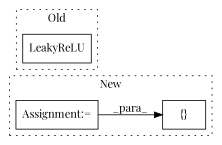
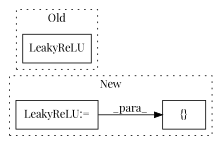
(57, 115) -> (57, 115)
